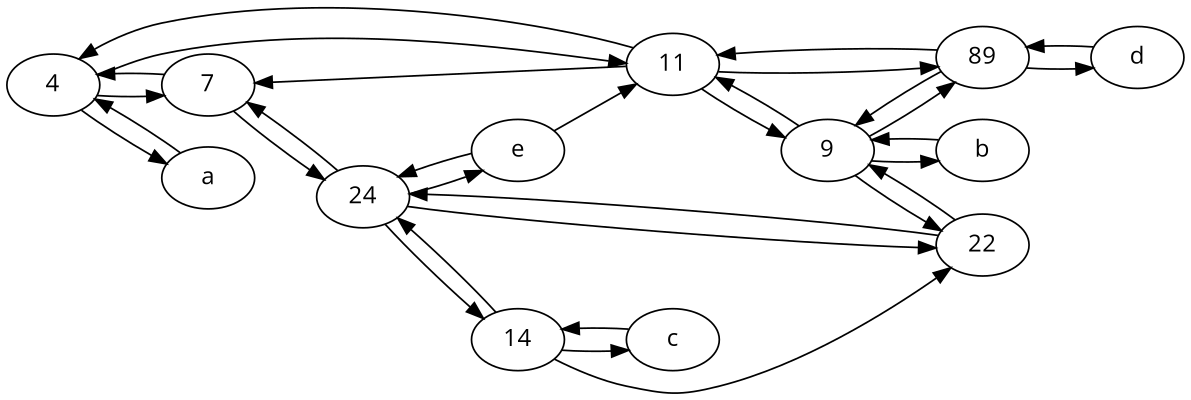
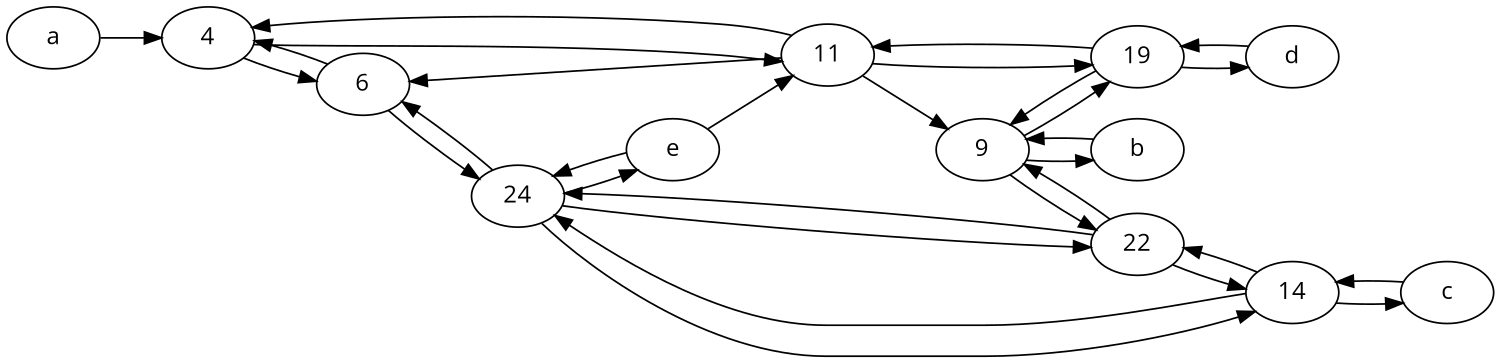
(983, 57) -> (1137, 57)
(208, 85) -> (363, 84)
(766, 105) -> none
(116, 134) -> none
none -> (1200, 275)
